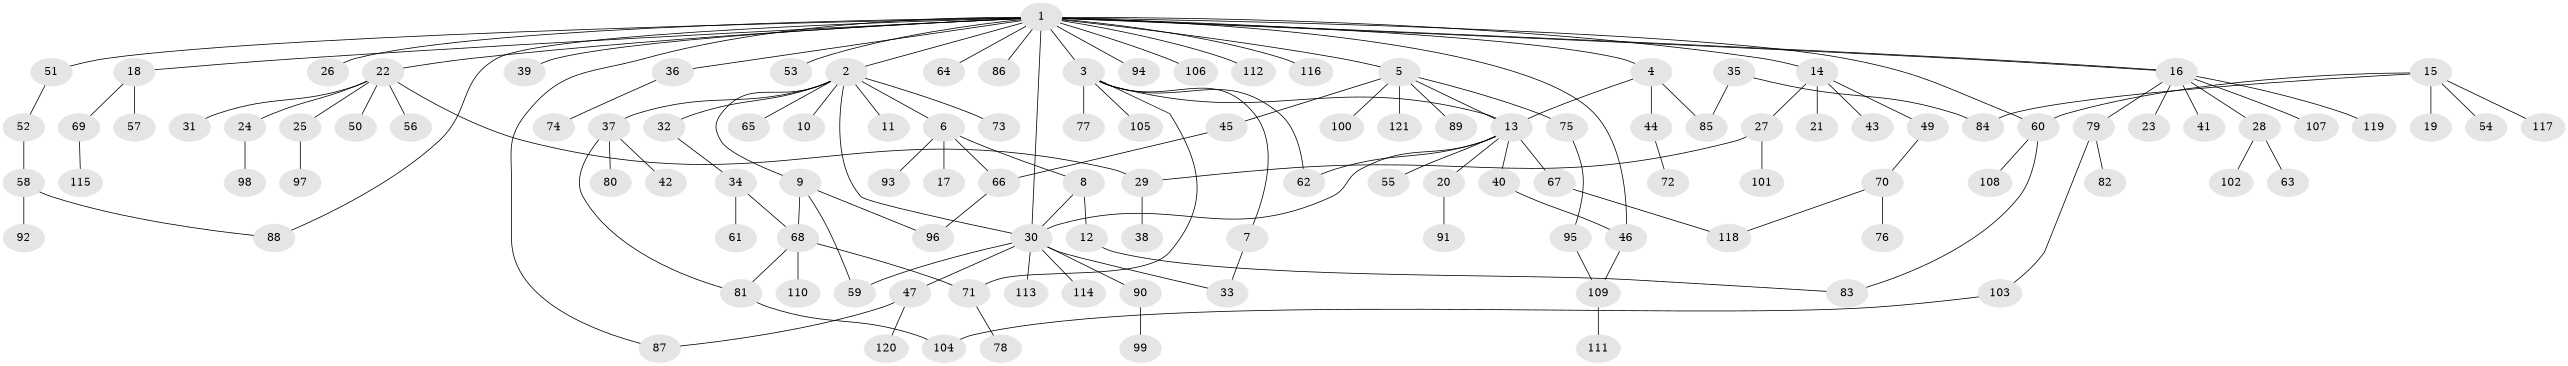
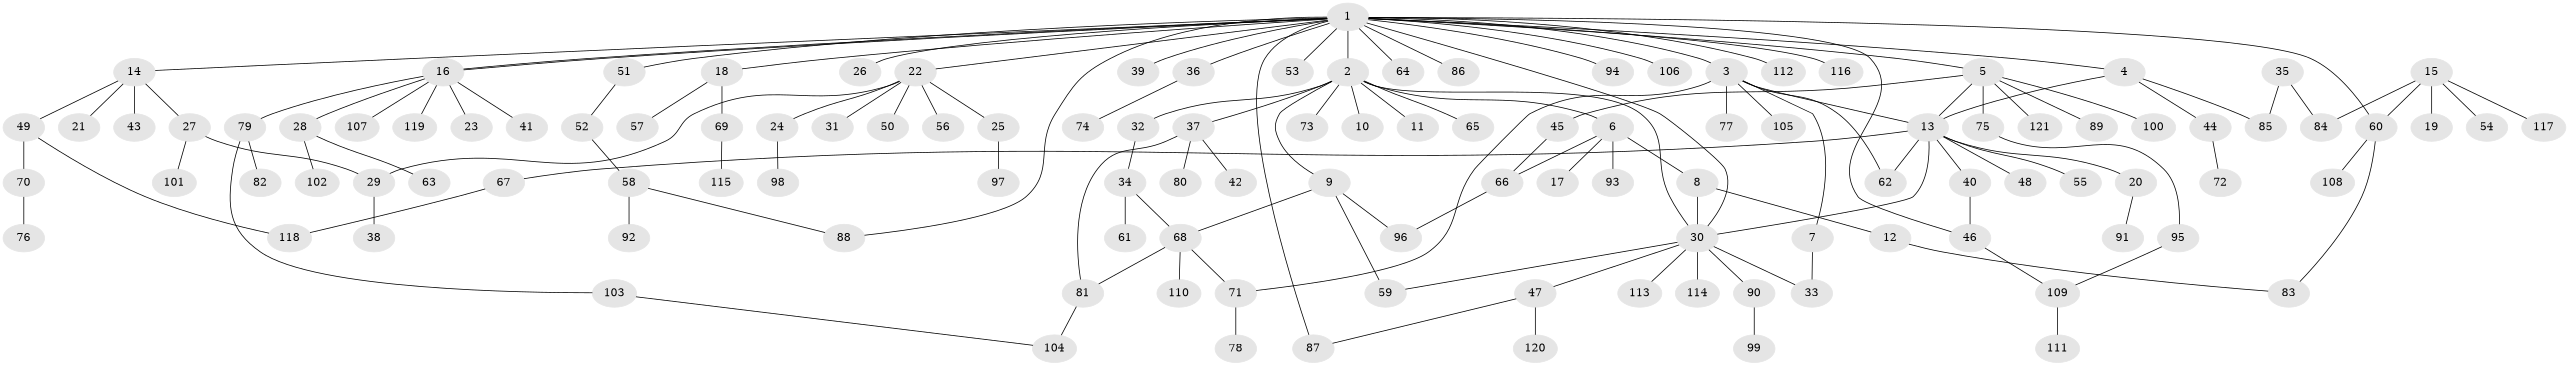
none -> (2025, 183)
(1806, 210) -> (148, 198)
